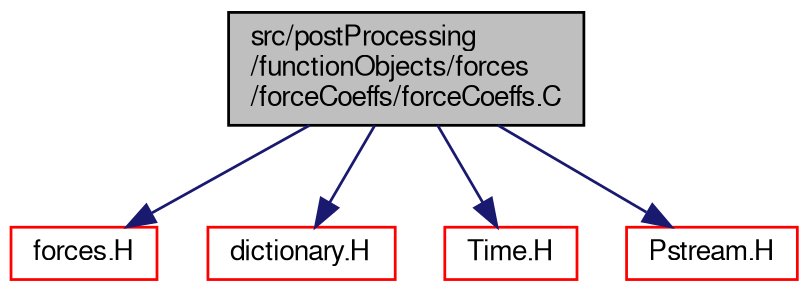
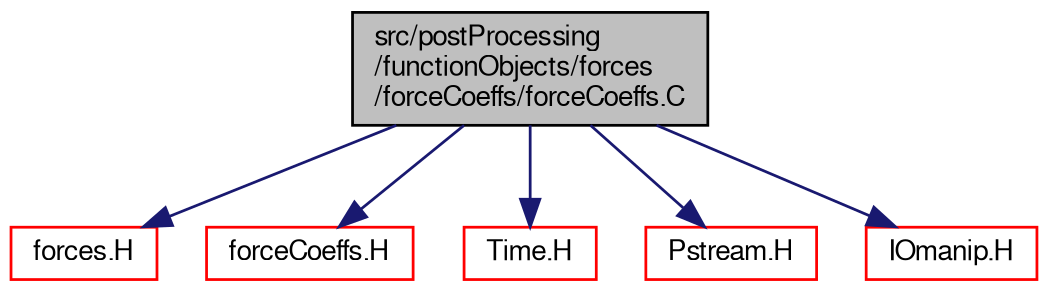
(302, 253) -> (310, 253)
none -> (952, 253)
